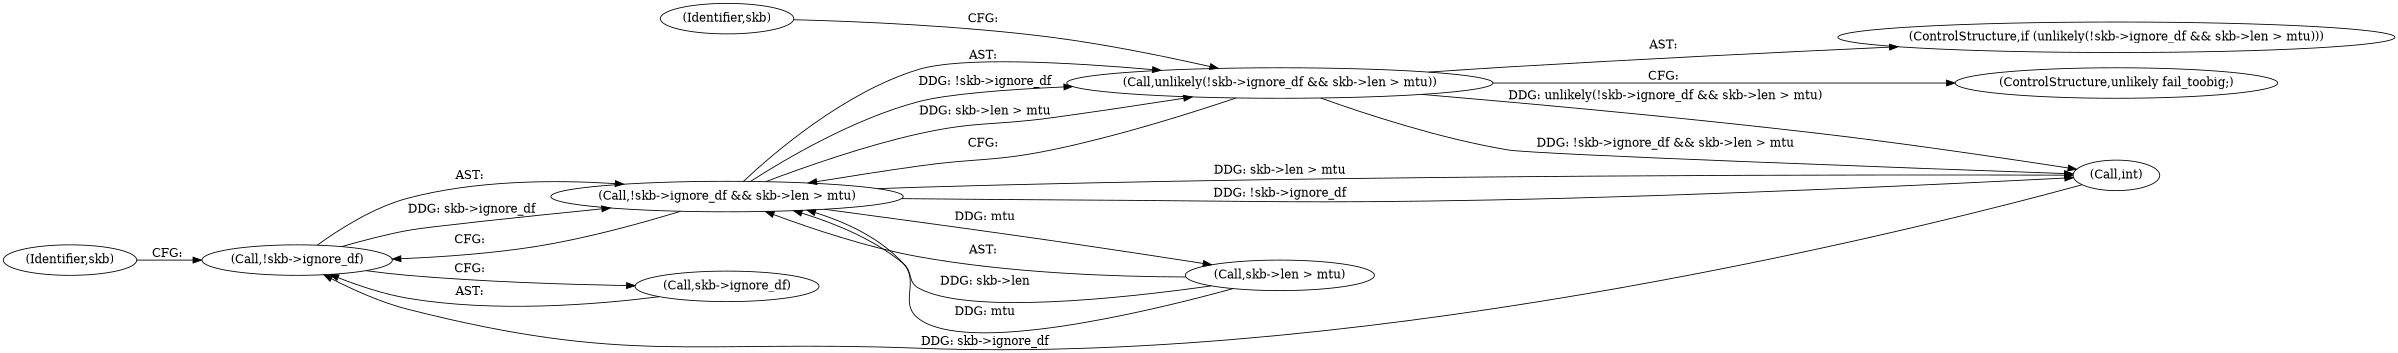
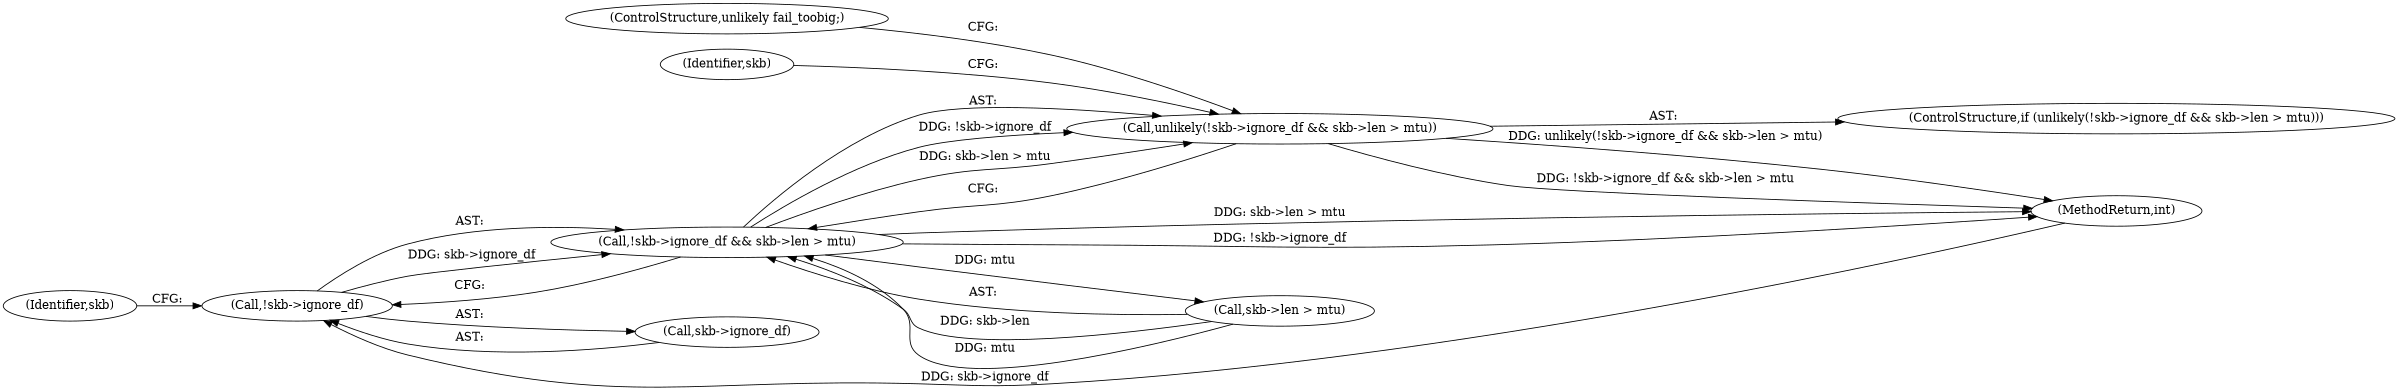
(1720, 83) -> (1049, 55)
(2116, 175) -> (2116, 211)
(472, 269) -> (472, 315)
